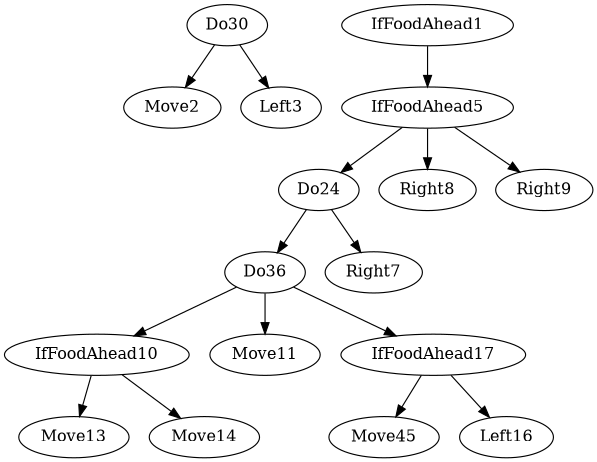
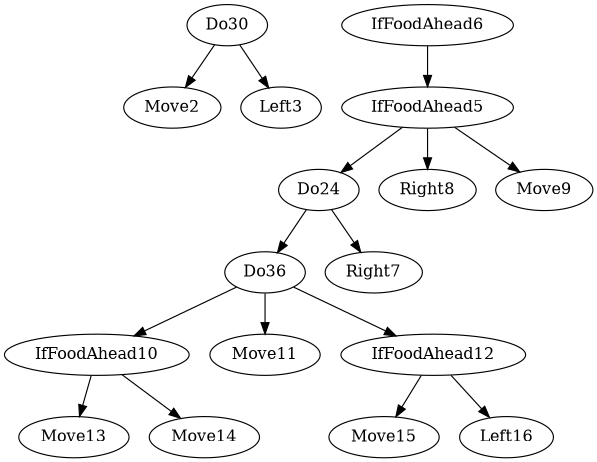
(428, 25) -> (428, 25)
(544, 190) -> (544, 190)
(433, 355) -> (433, 355)
(384, 437) -> (384, 437)
